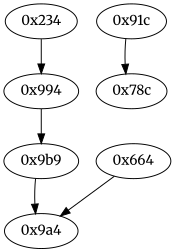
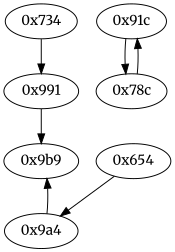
(41, 21) -> (41, 21)
none -> (138, 61)
(41, 91) -> (41, 91)
(133, 161) -> (133, 161)
(35, 191) -> (48, 201)
